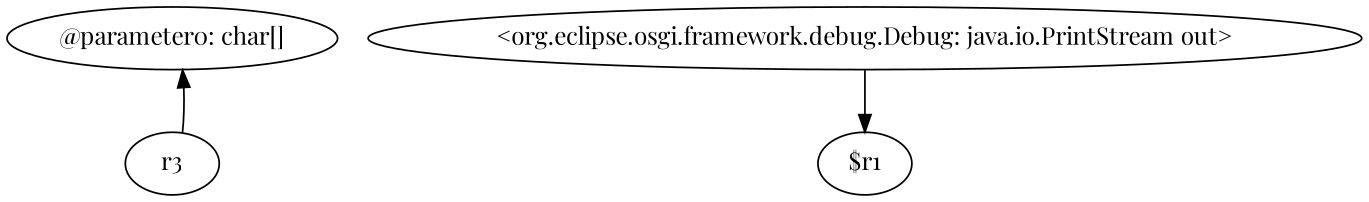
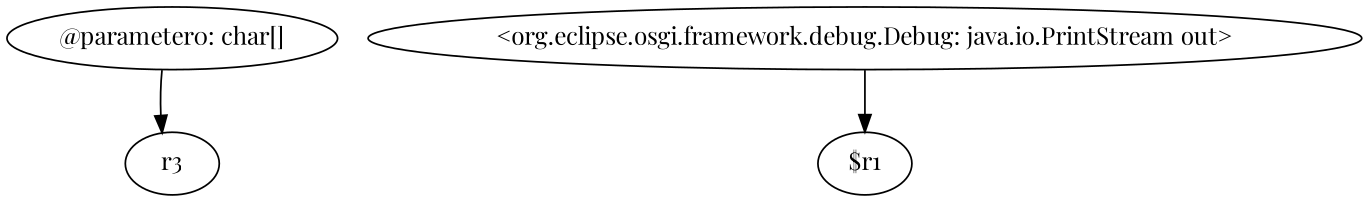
(184, 110) -> (161, 93)
